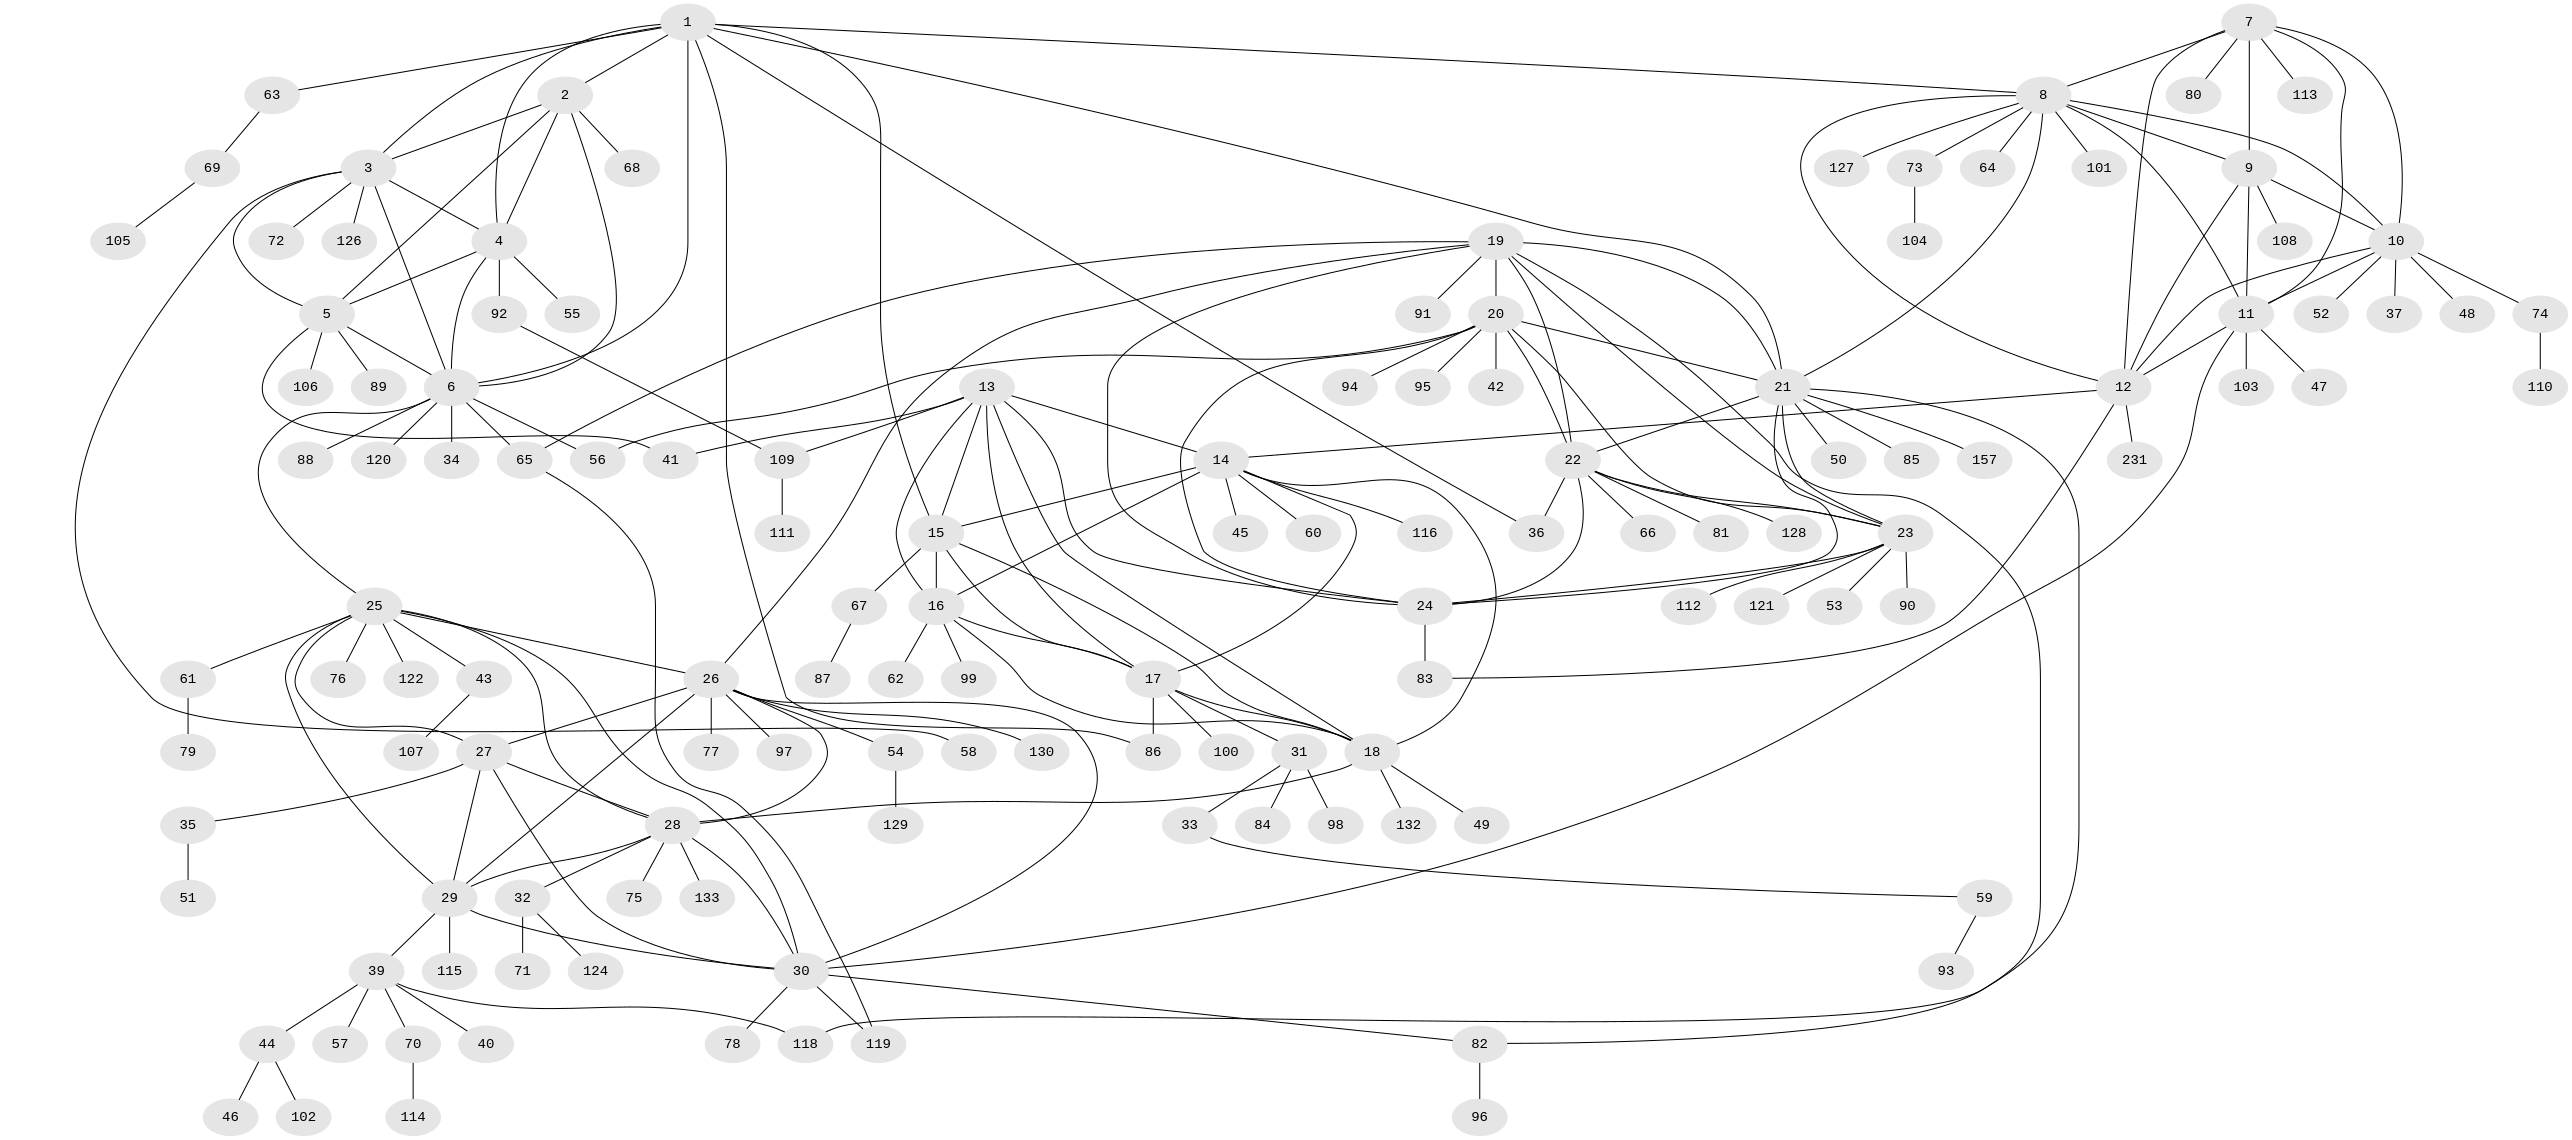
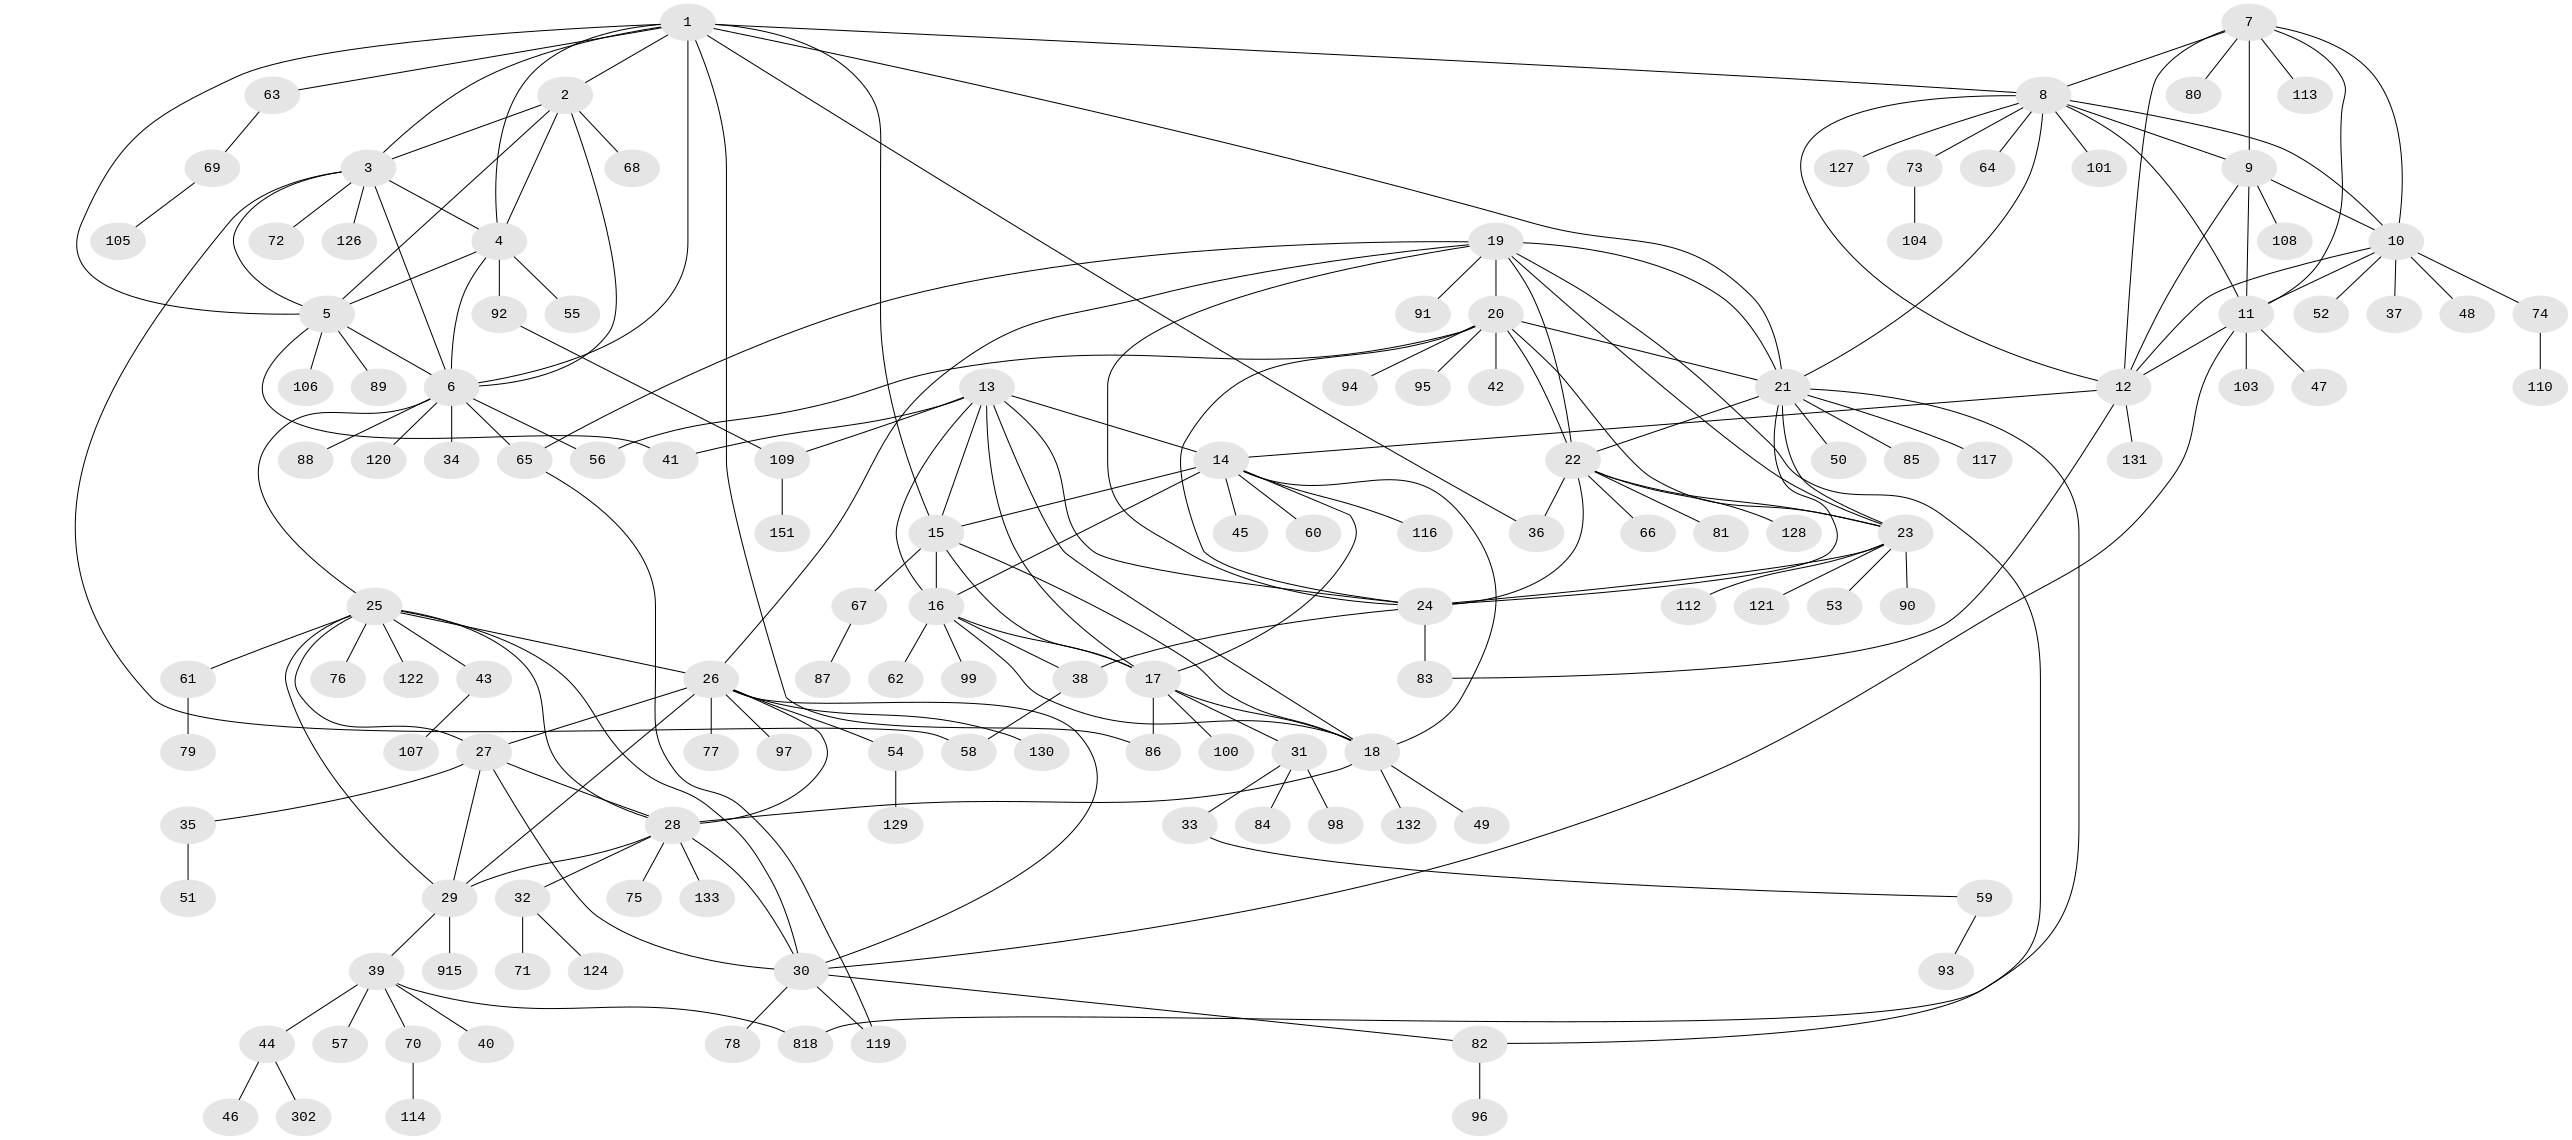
none -> (208, 90)
(1985, 460) -> (1985, 460)
(2135, 460) -> (2135, 460)
(782, 533) -> (782, 533)
none -> (1080, 679)
(621, 948) -> none
(450, 971) -> (450, 971)
(806, 1044) -> (806, 1044)
(304, 1117) -> (304, 1117)
